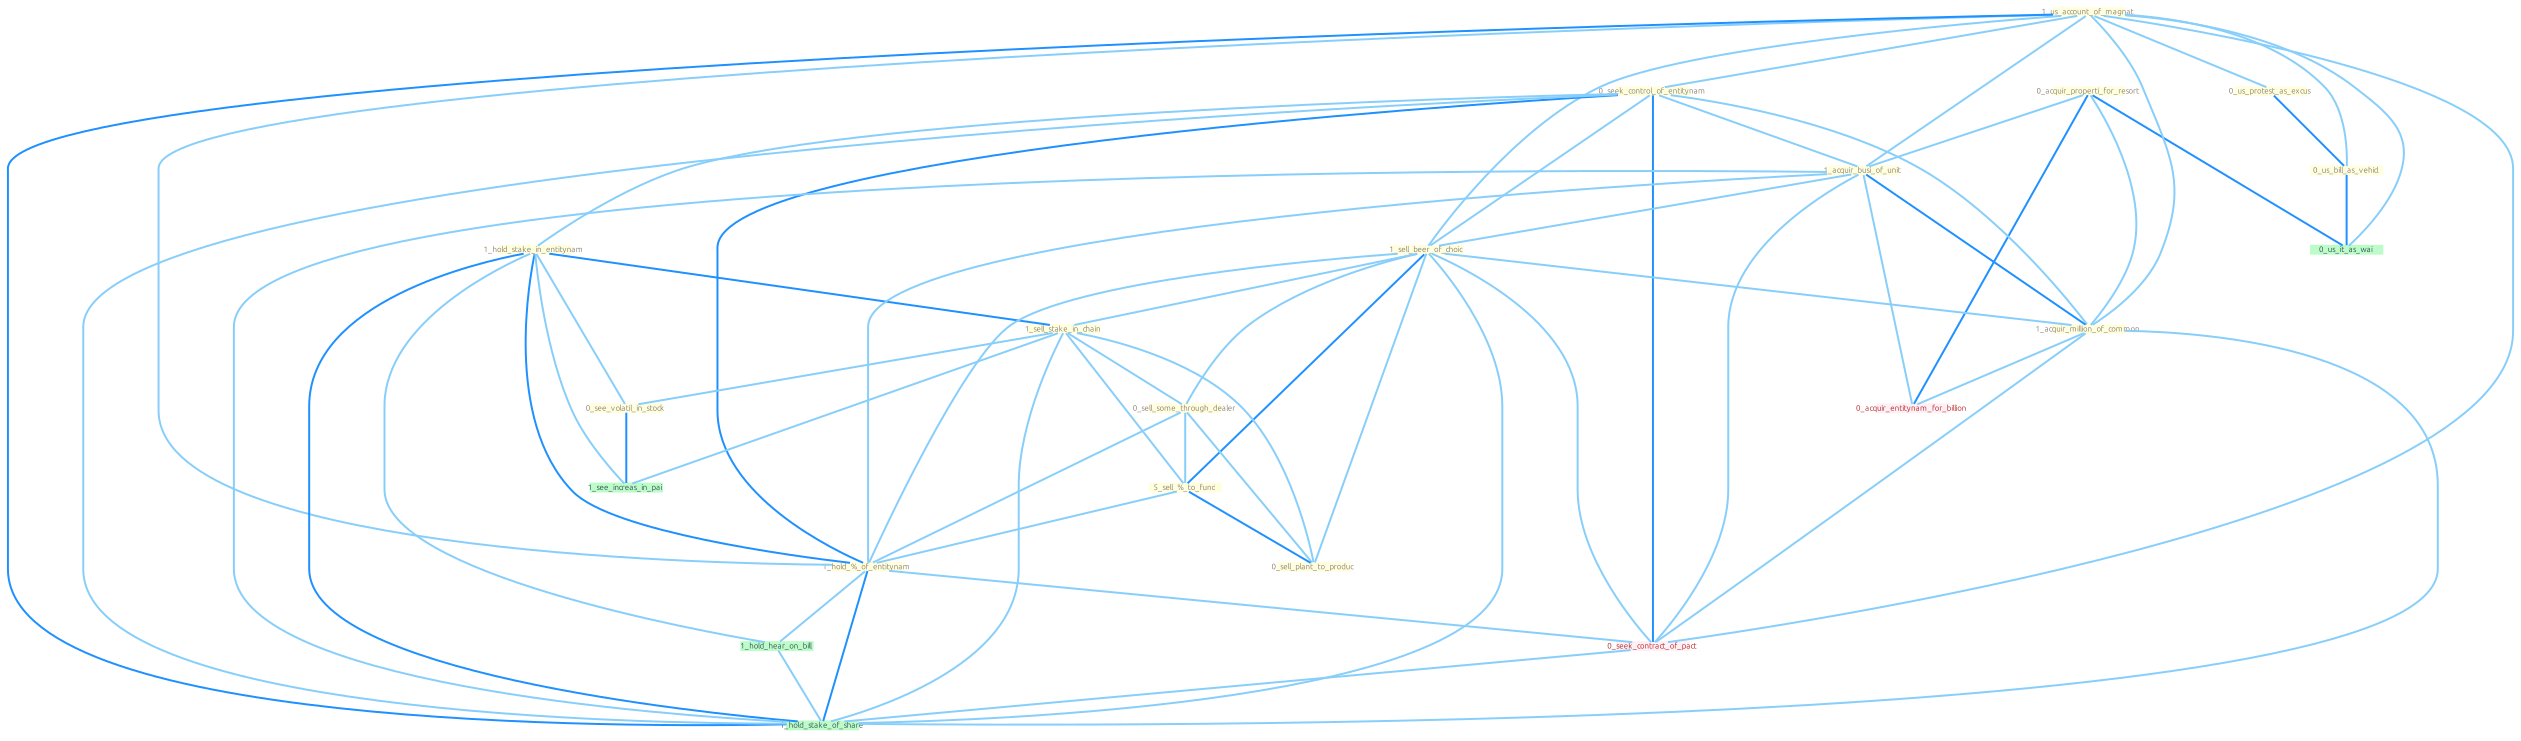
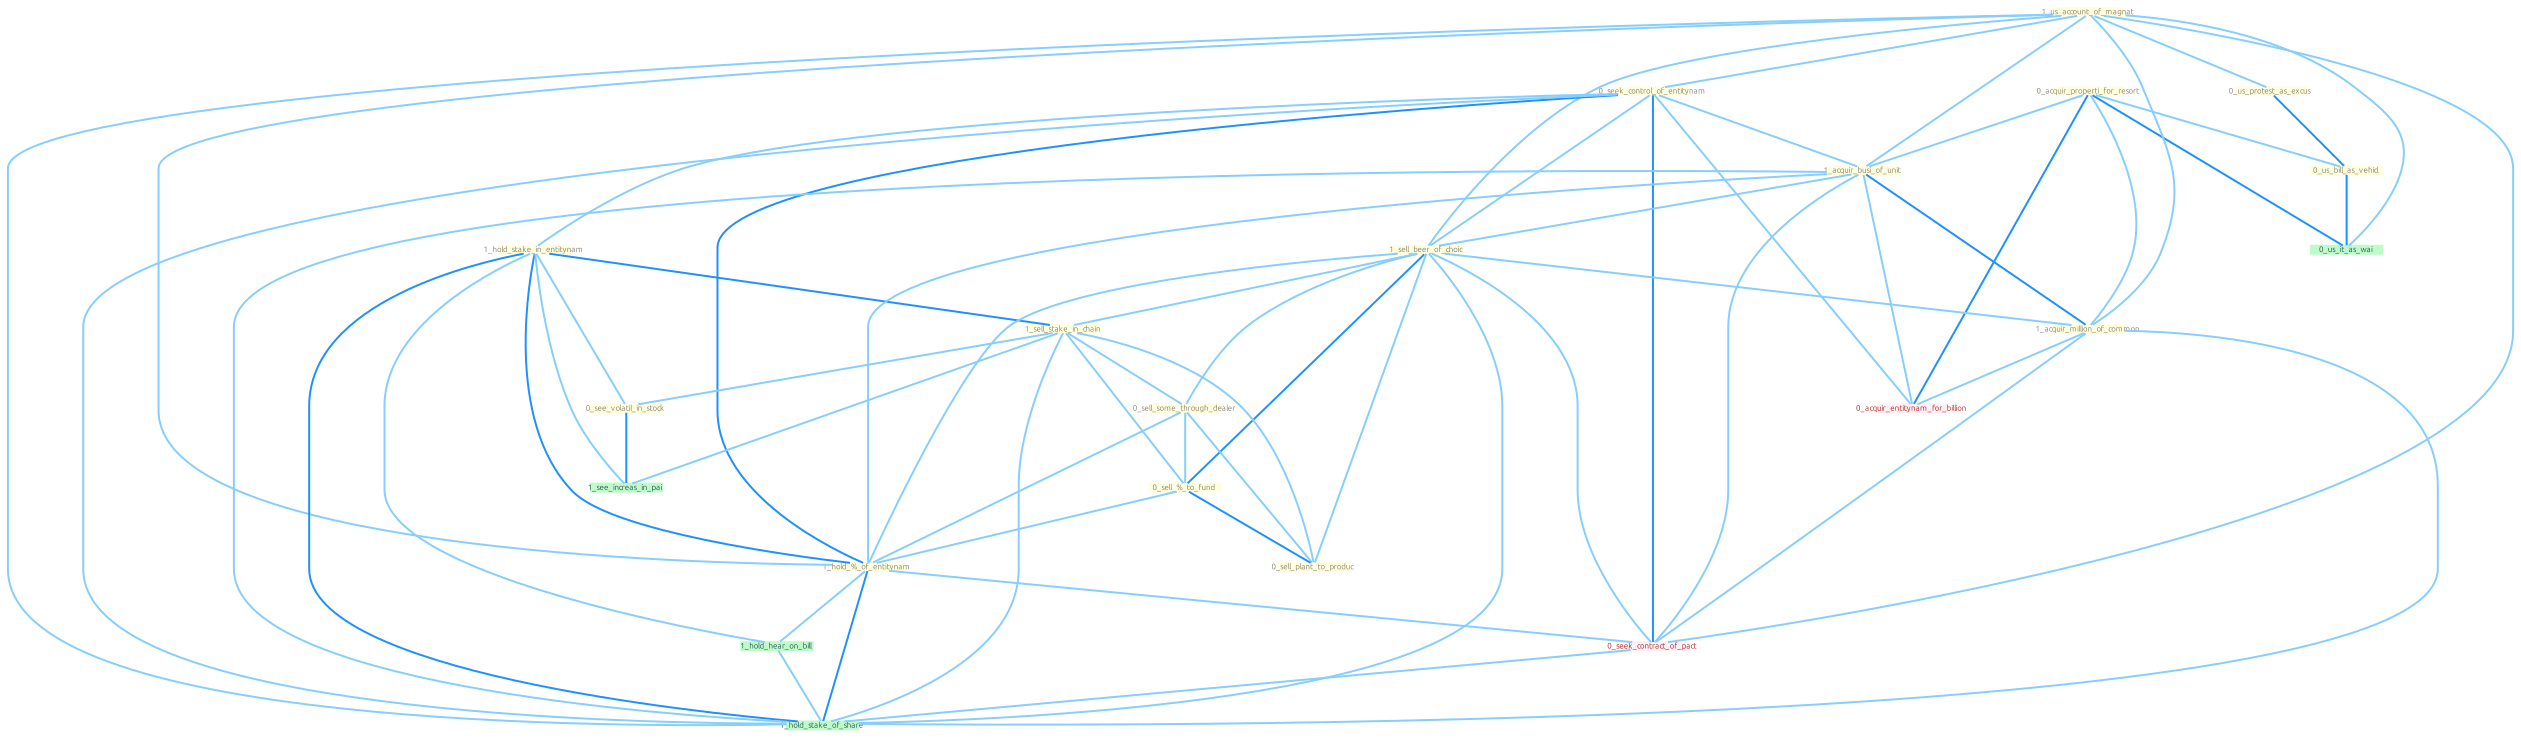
(2309, 73) -> (2218, 131)
(412, 89) -> (412, 89)
(1917, 167) -> (1783, 249)
(1185, 488) -> (1185, 488)
